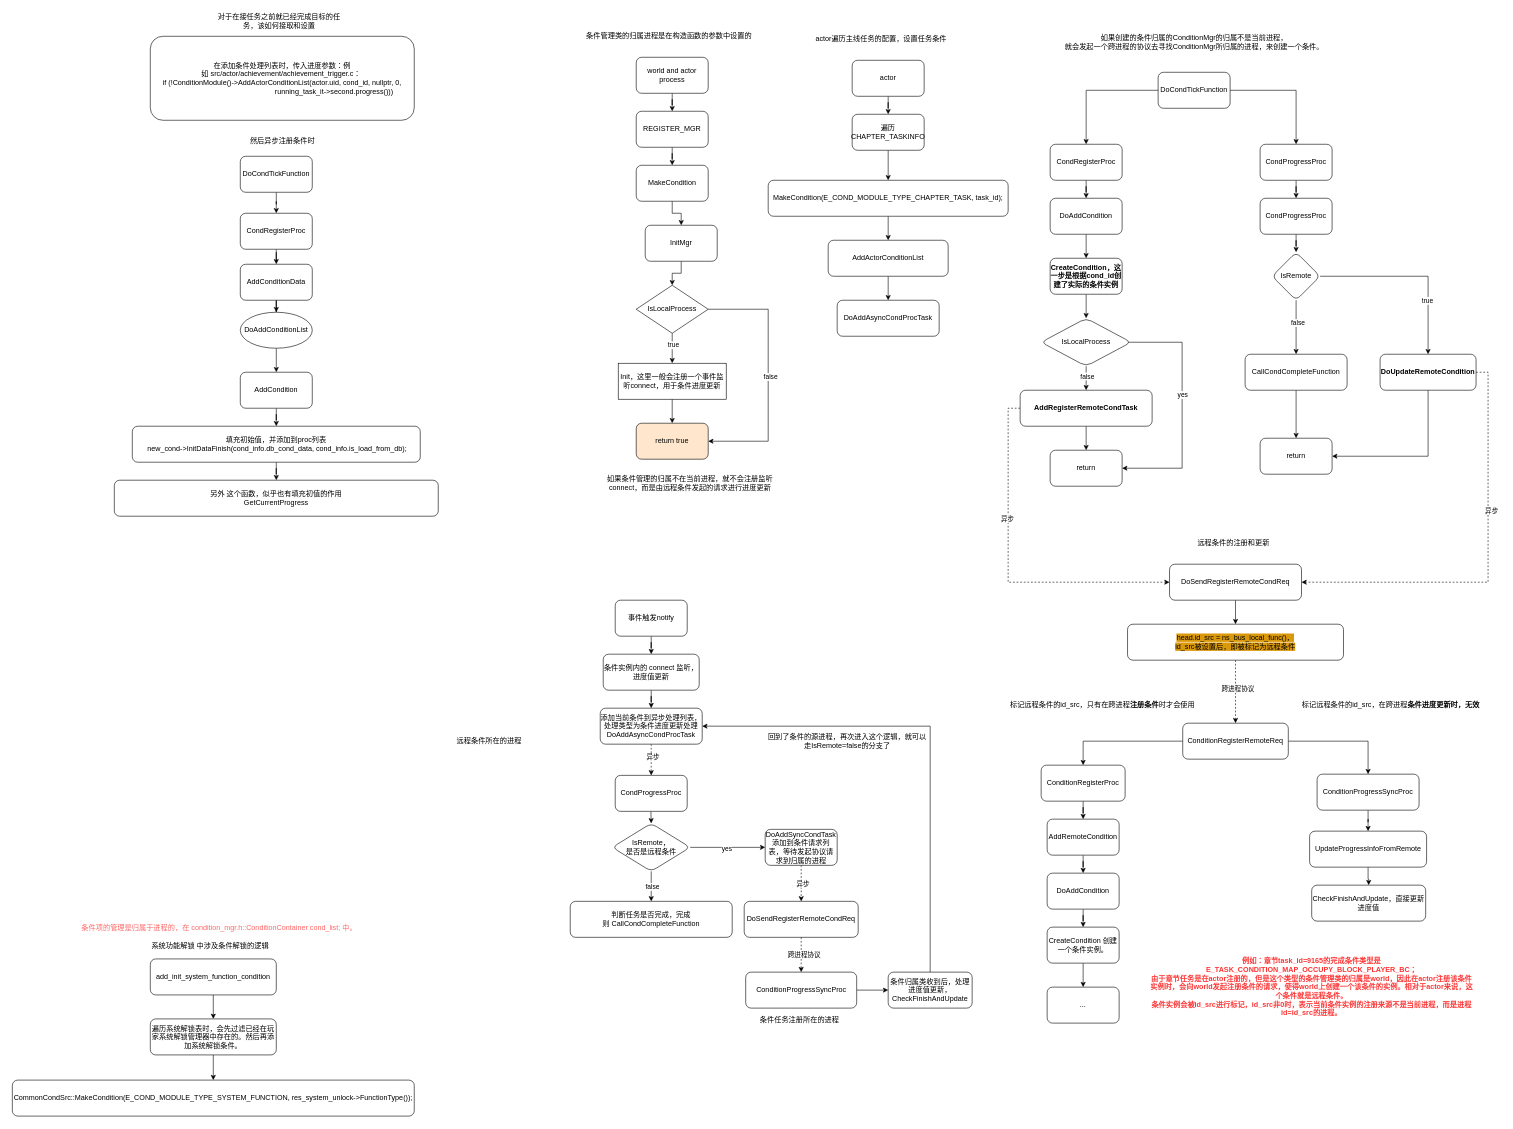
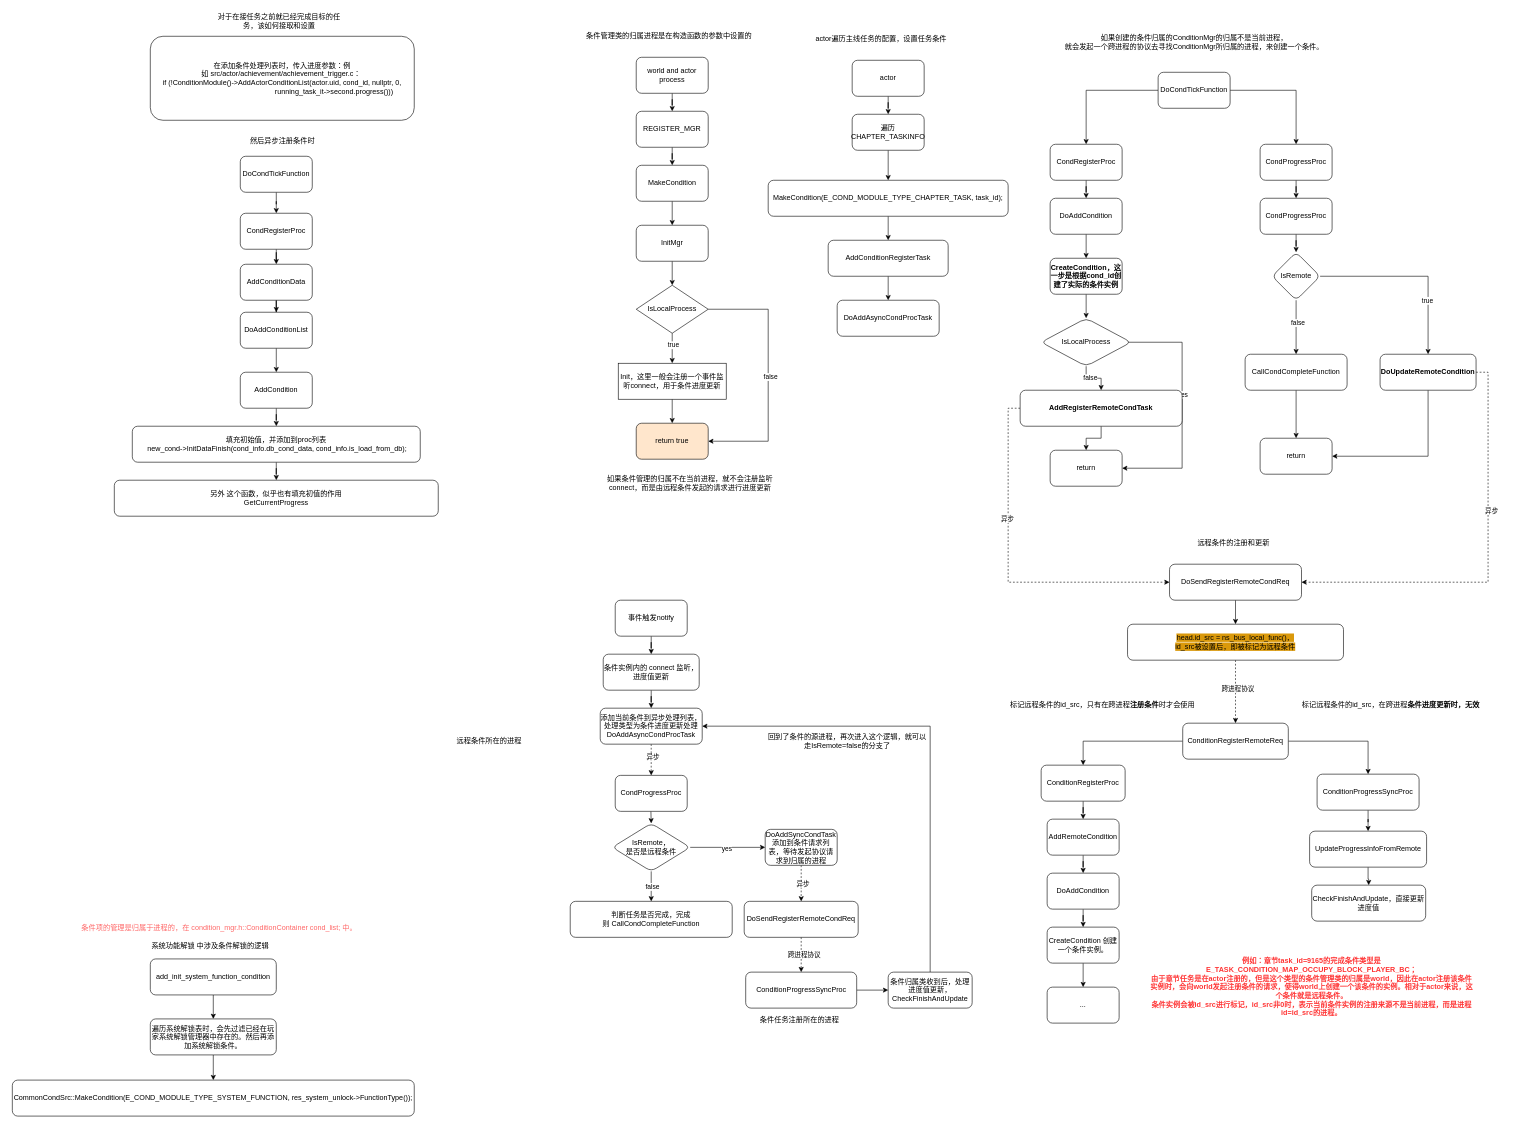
(681, 243) -> (672, 243)
(888, 258) -> (888, 258)
(276, 330) -> (276, 330)
(1086, 408) -> (1101, 408)
